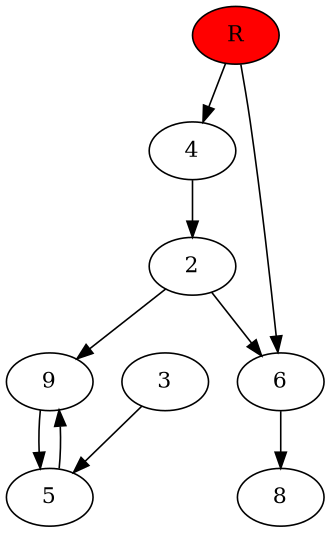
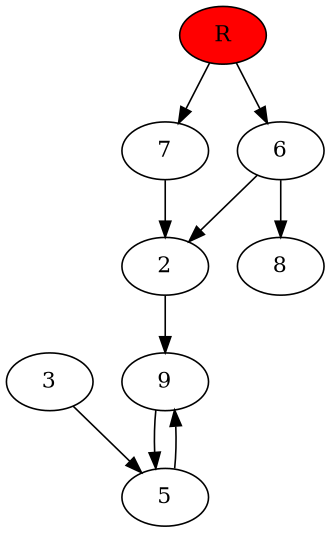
(192, 151) -> (165, 151)
(232, 318) -> (229, 203)
